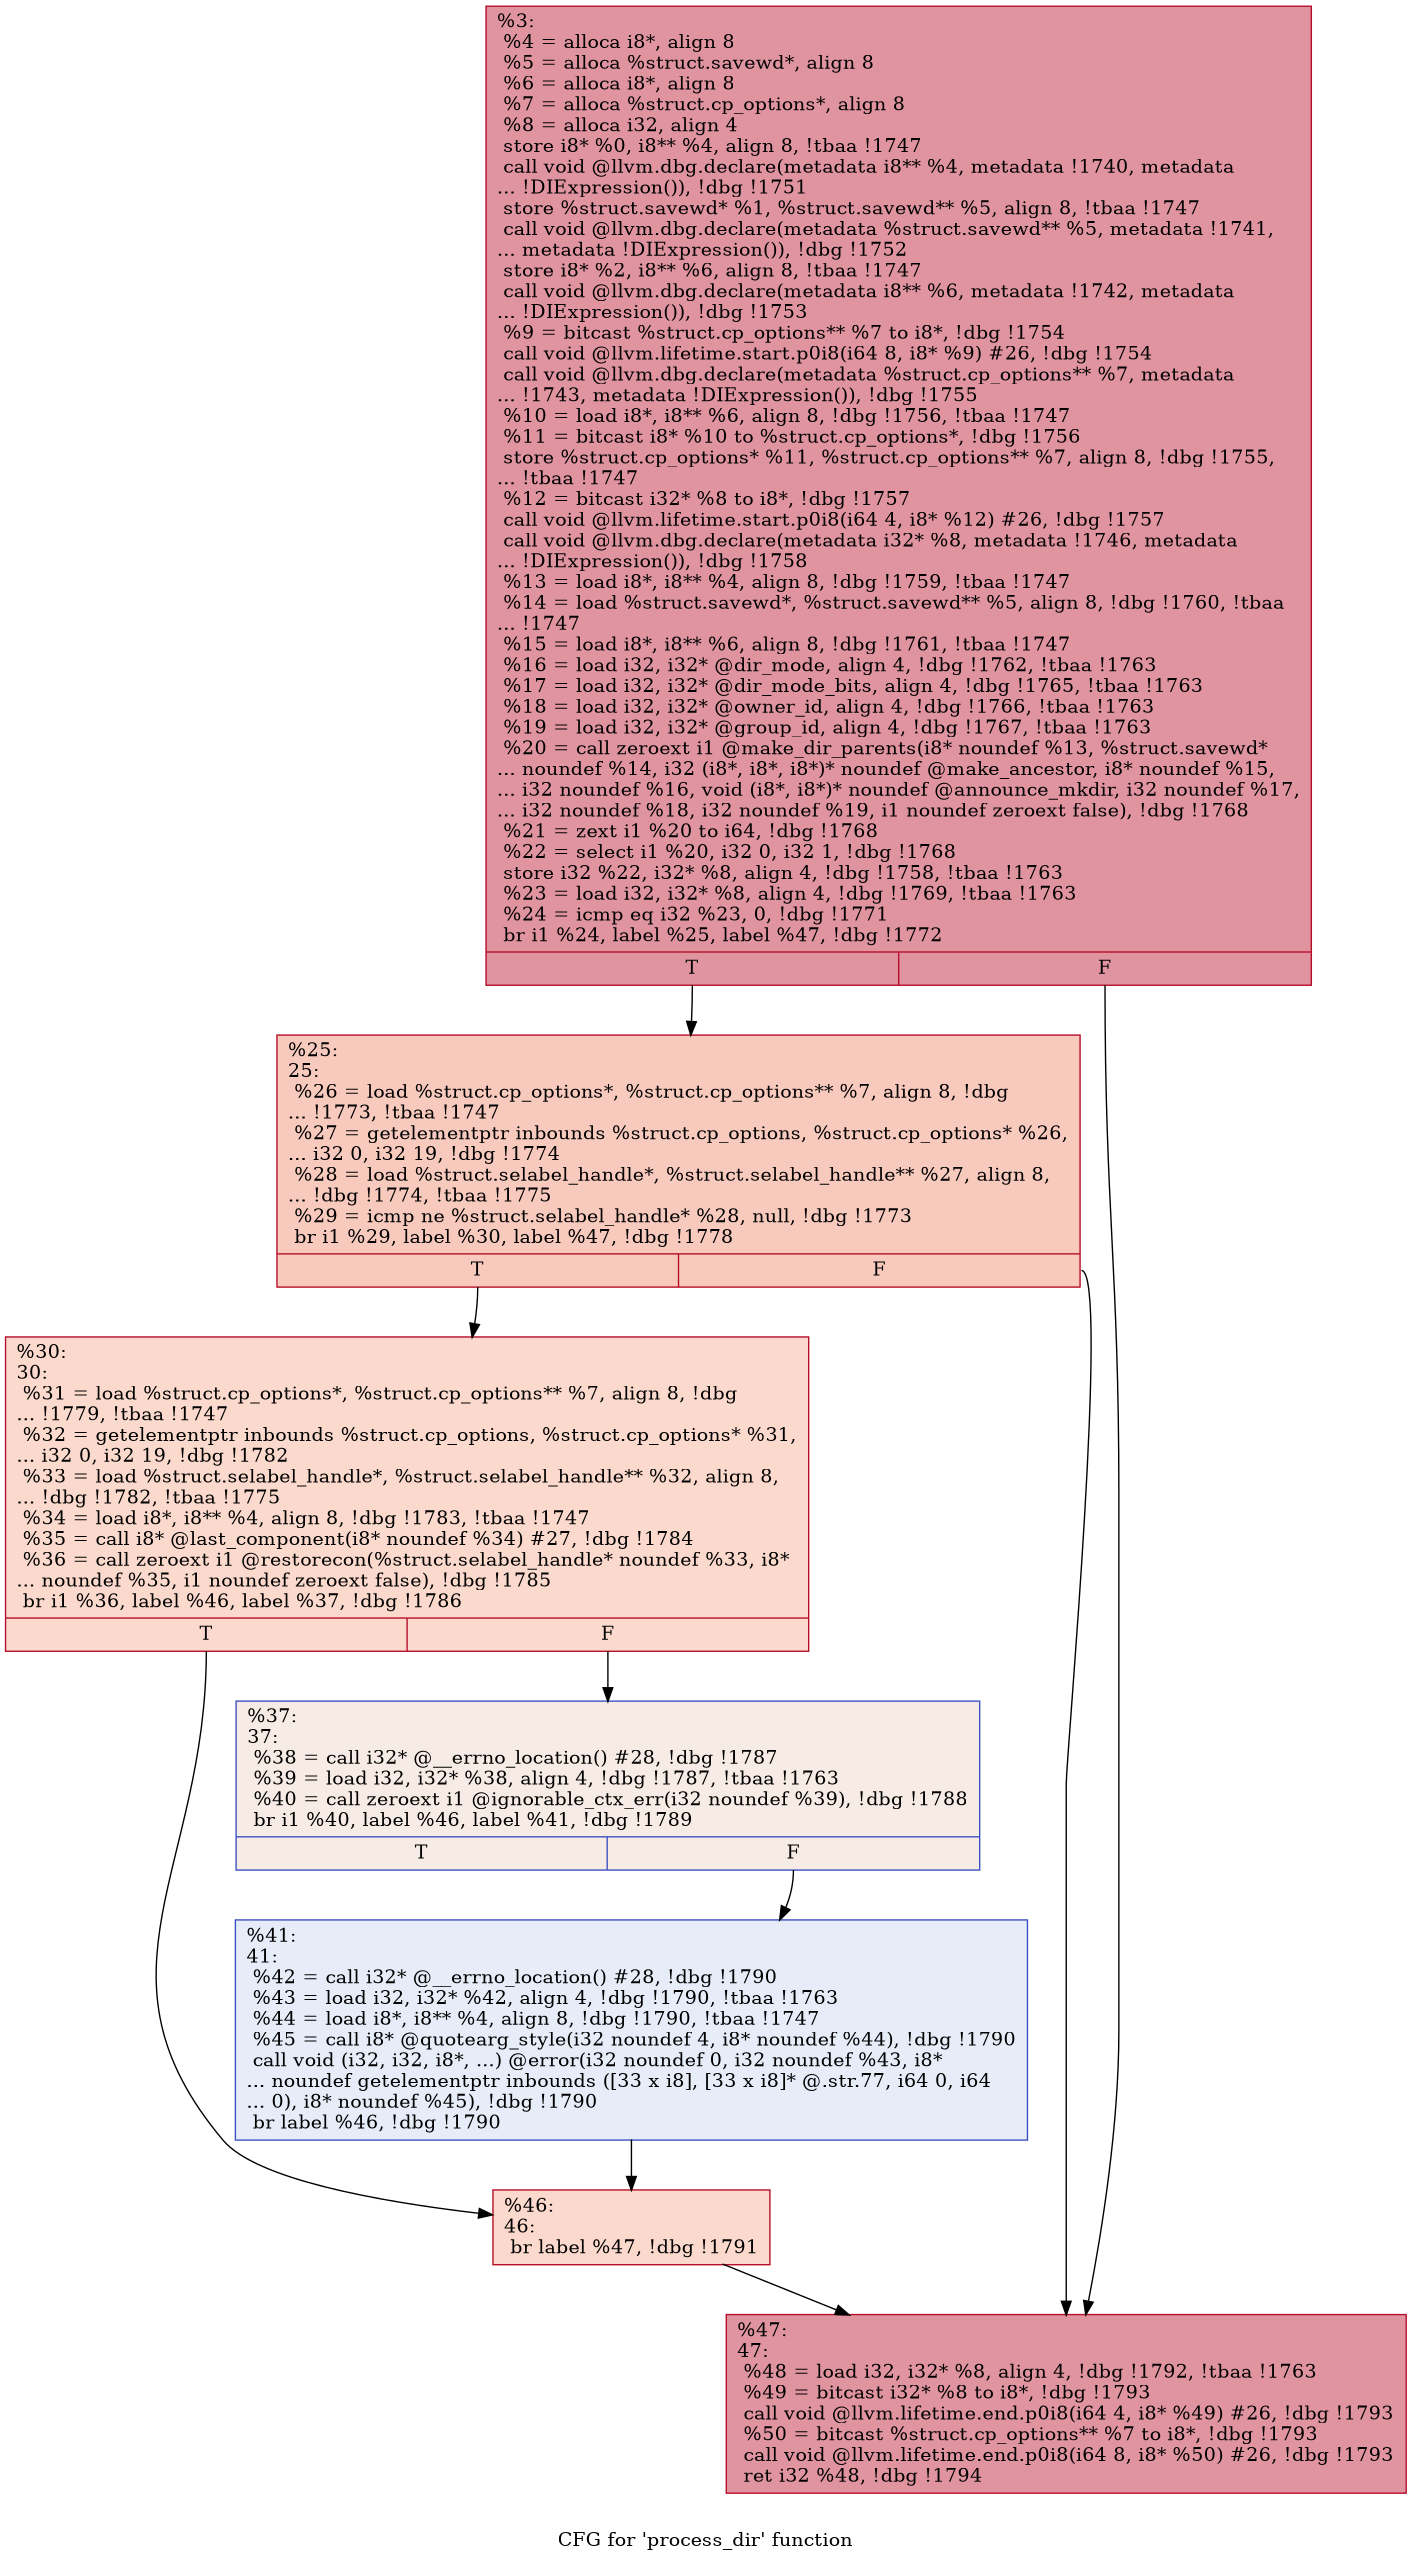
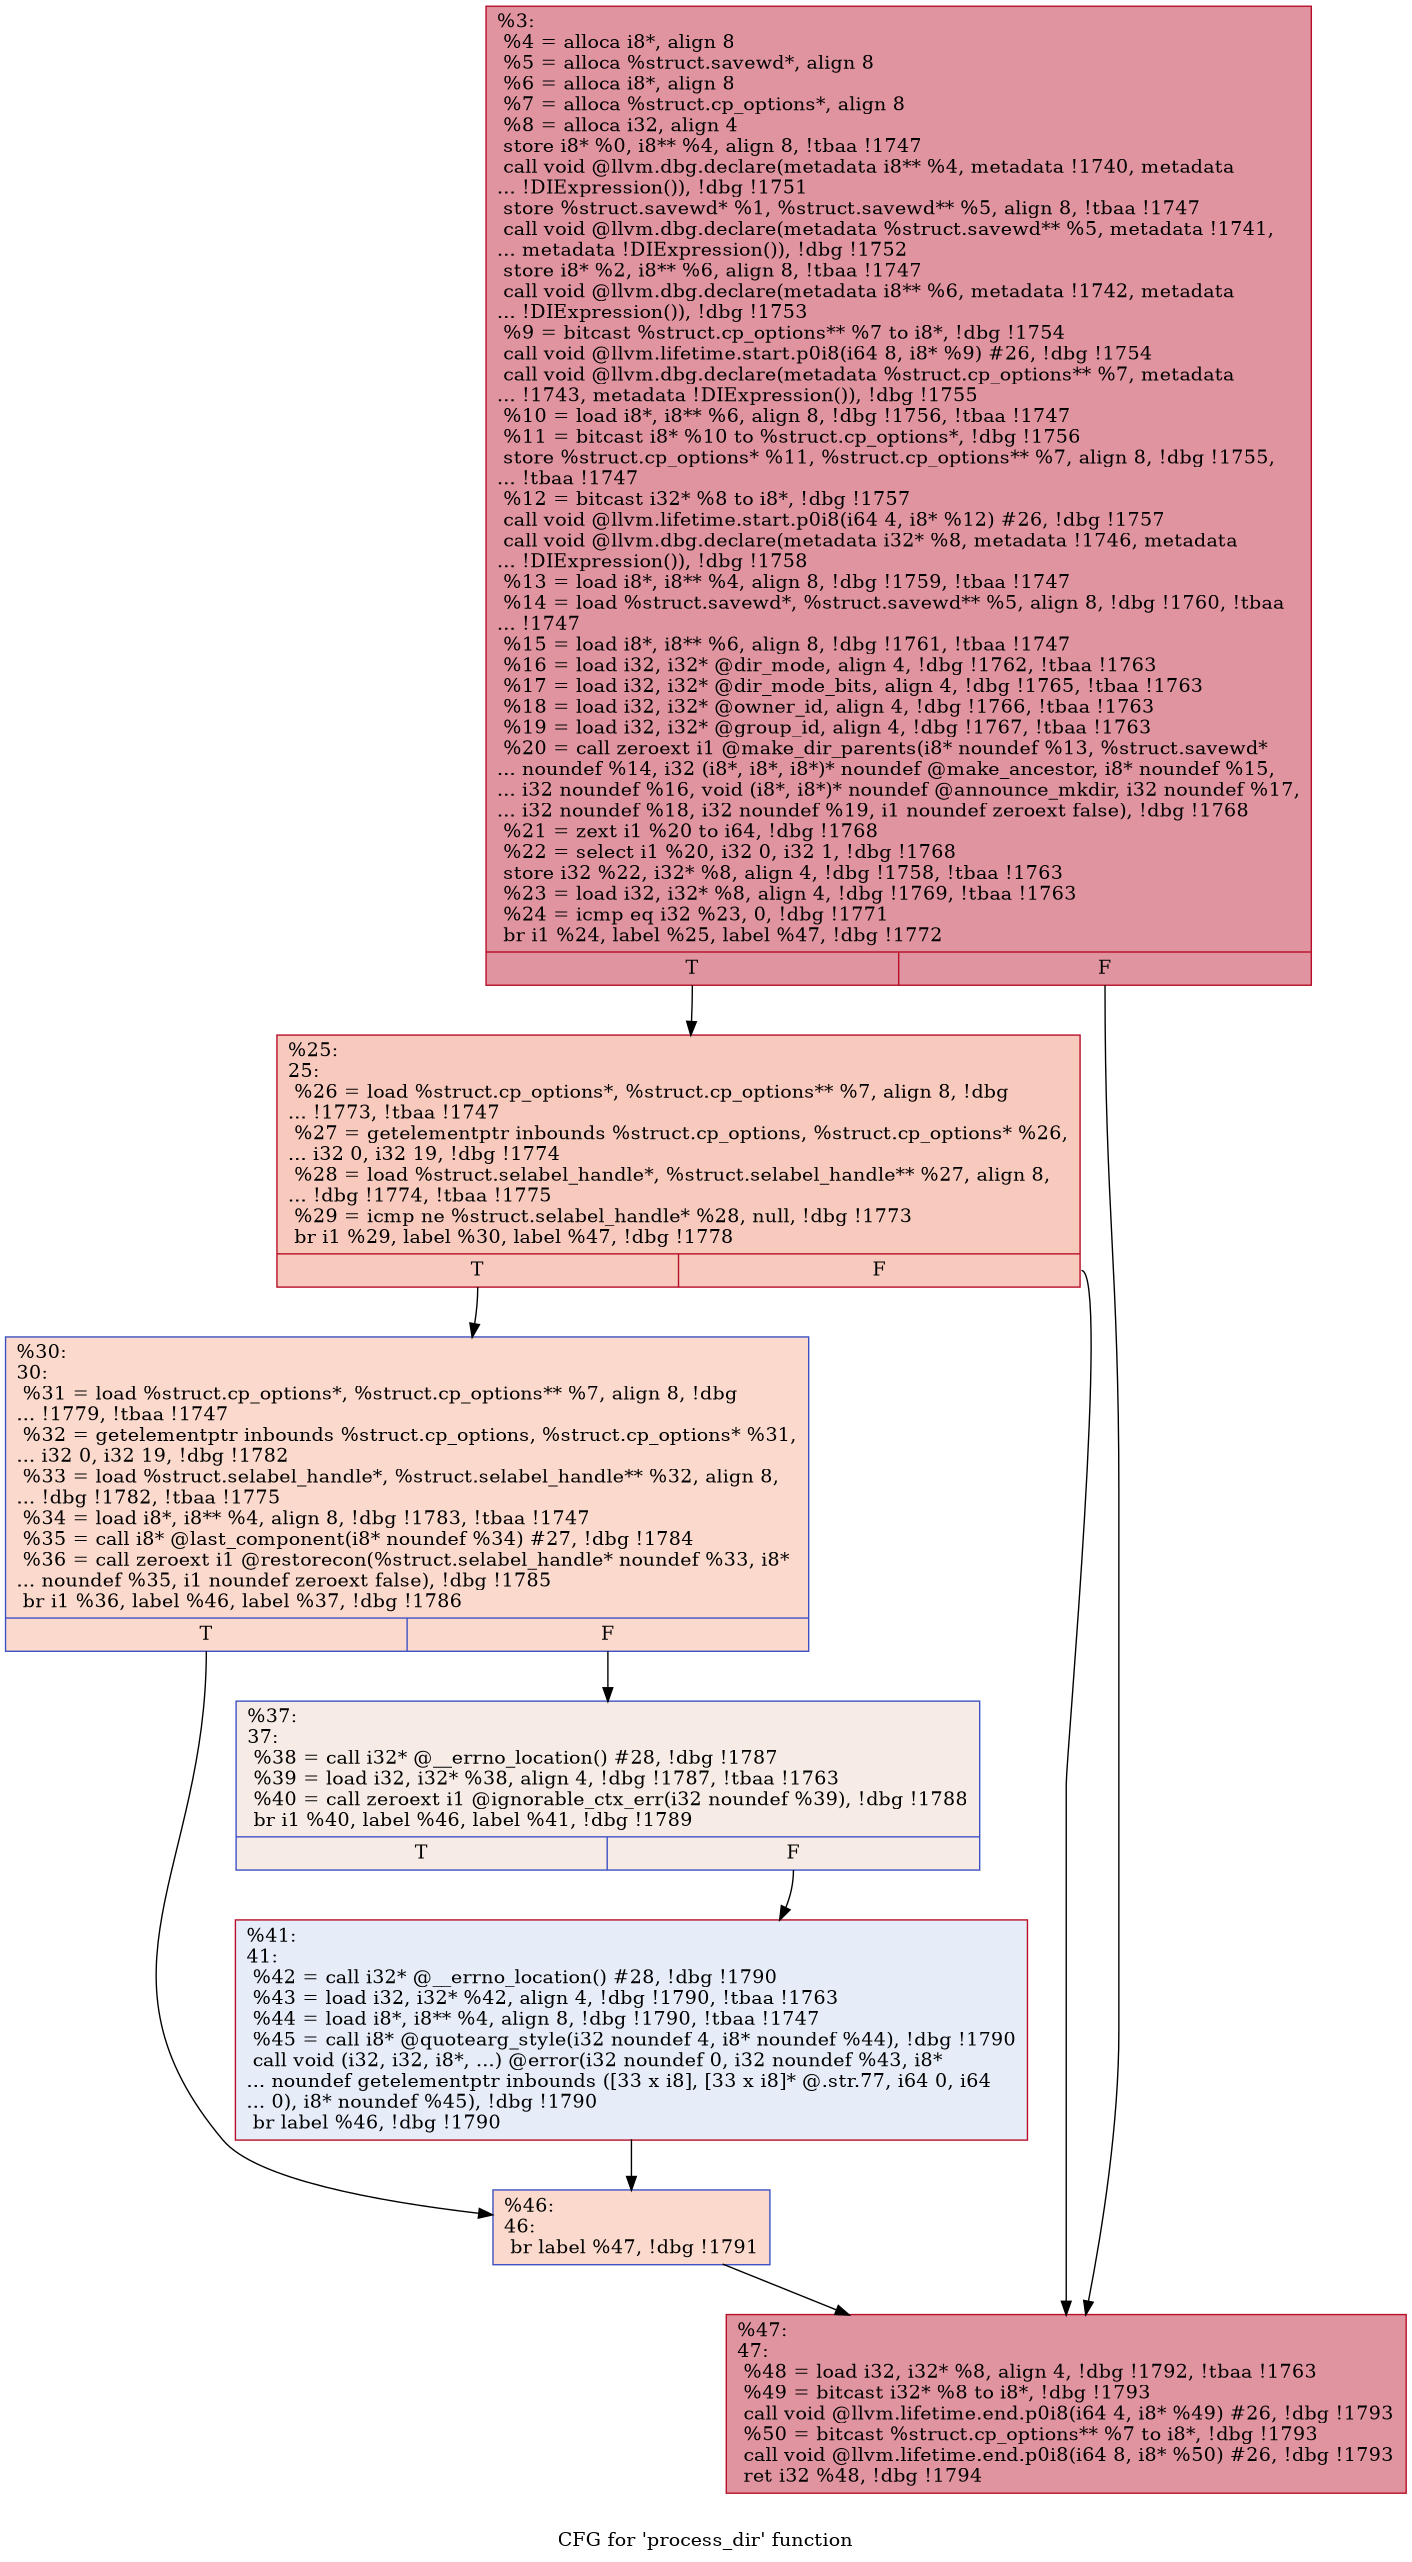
(407, 1494) -> (407, 1494)
(631, 2030) -> (631, 2030)
(631, 2227) -> (631, 2227)
